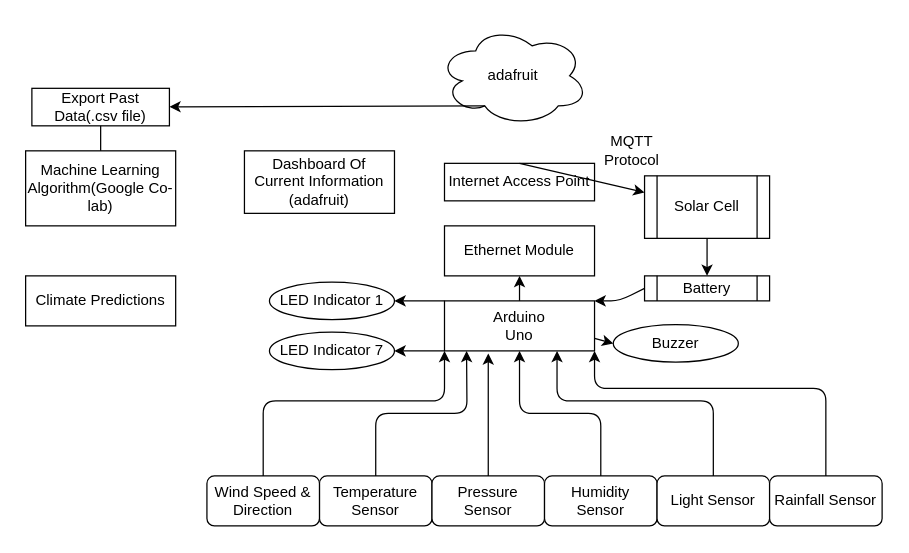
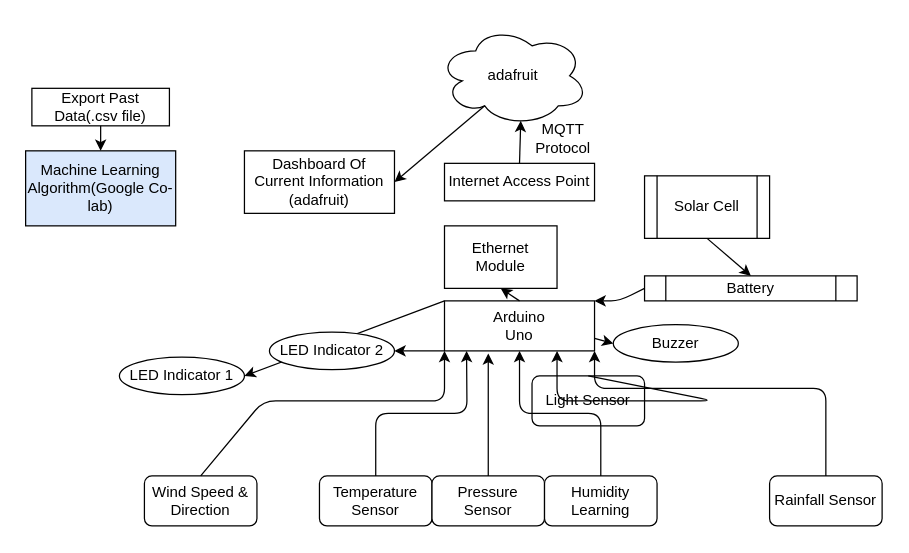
(331, 106) -> (443, 141)
(101, 144) -> (101, 141)
(632, 151) -> (563, 138)
(578, 177) -> (520, 146)
(101, 188) -> (101, 188)
(519, 251) -> (501, 257)
(707, 288) -> (751, 288)
(101, 301) -> none
(332, 301) -> (182, 376)
(332, 351) -> (332, 351)
(263, 501) -> (201, 501)
(601, 501) -> (601, 501)
(713, 501) -> (588, 401)
